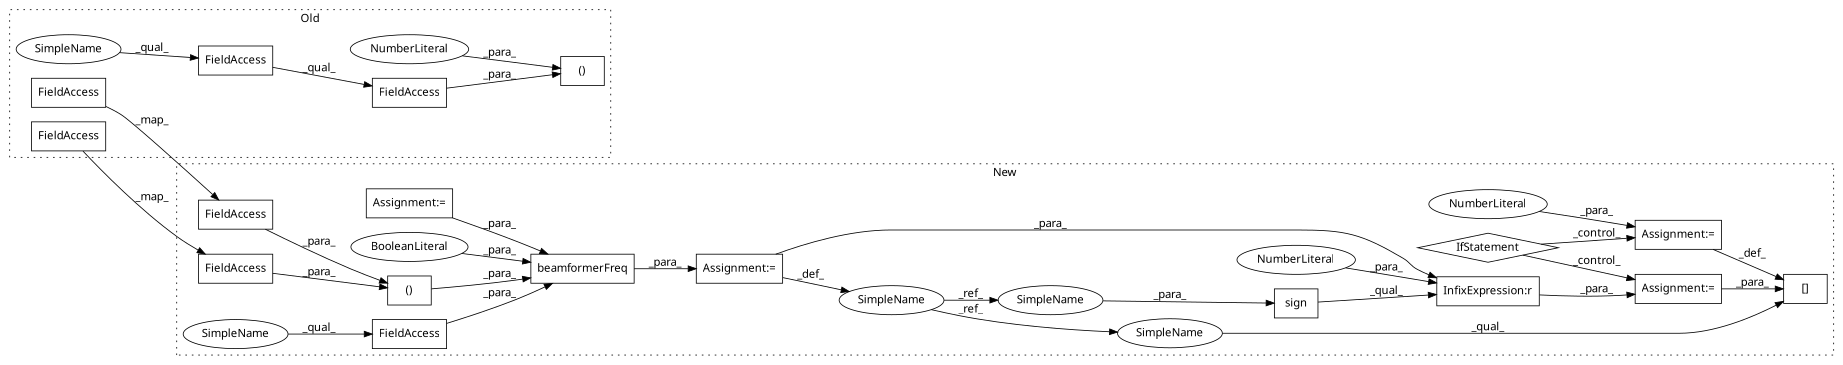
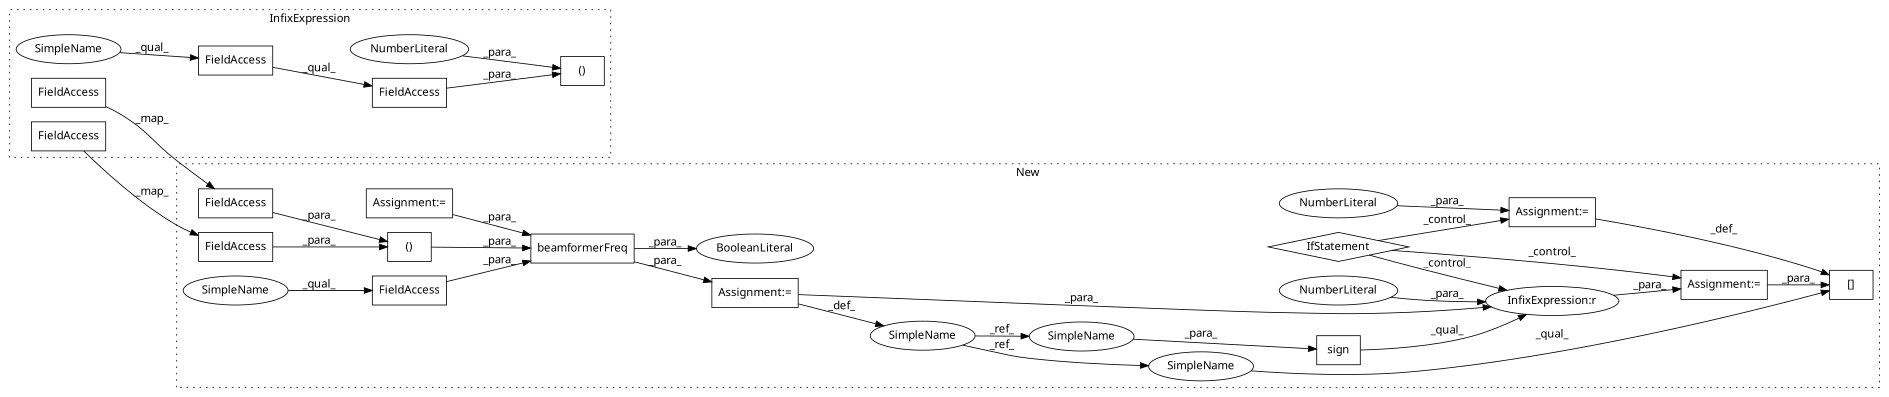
(310, 19) -> (310, 19)
(492, 257) -> (661, 249)
none -> (1434, 272)
(1488, 291) -> (1552, 301)
